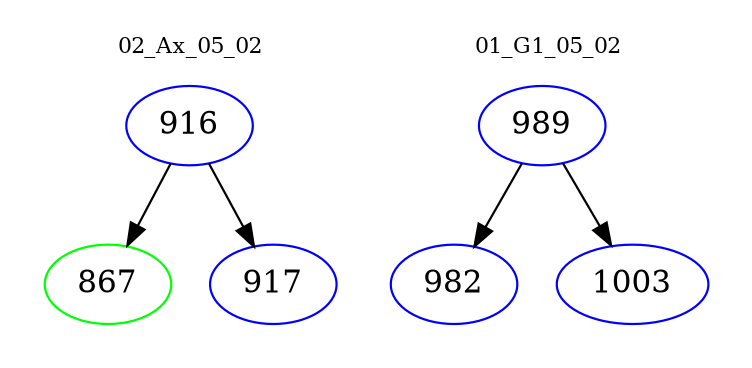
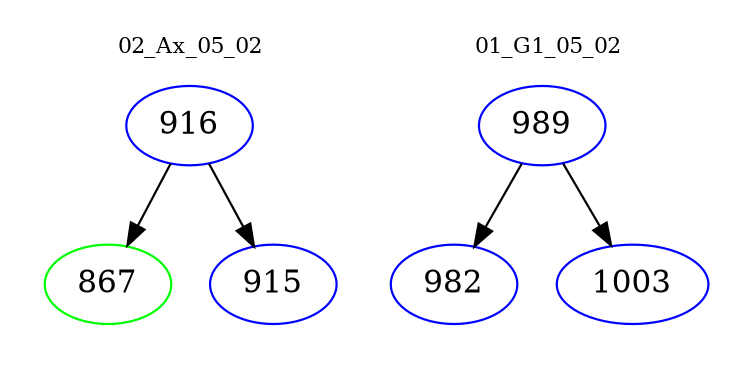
(273, 284) -> (273, 284)
